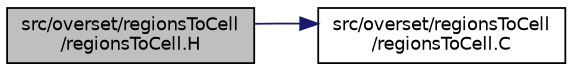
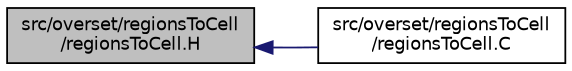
(277, 24) -> (296, 48)
